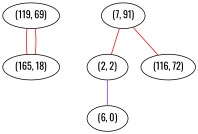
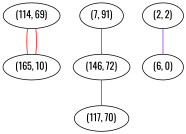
(31, 16) -> (32, 16)
(115, 41) -> none
(31, 67) -> (32, 67)
(168, 67) -> (102, 67)
none -> (102, 119)
